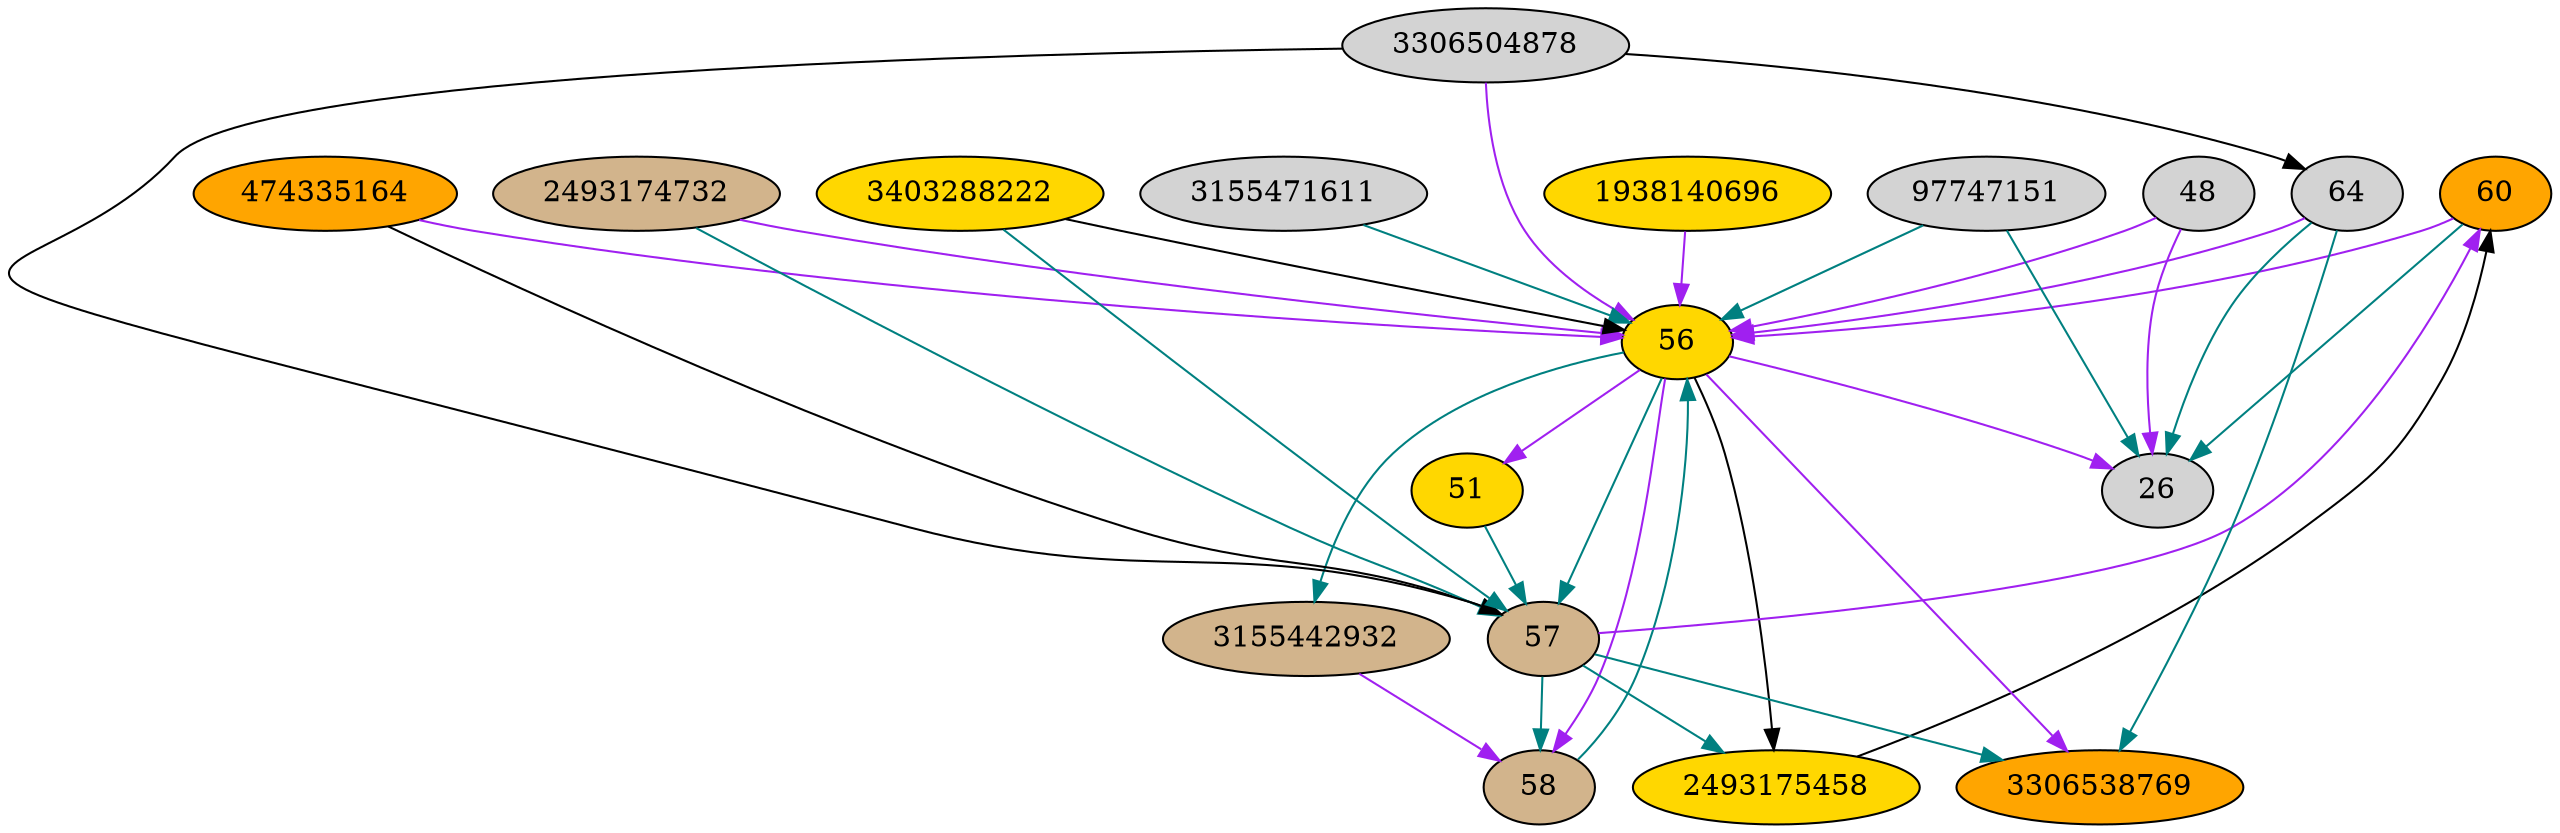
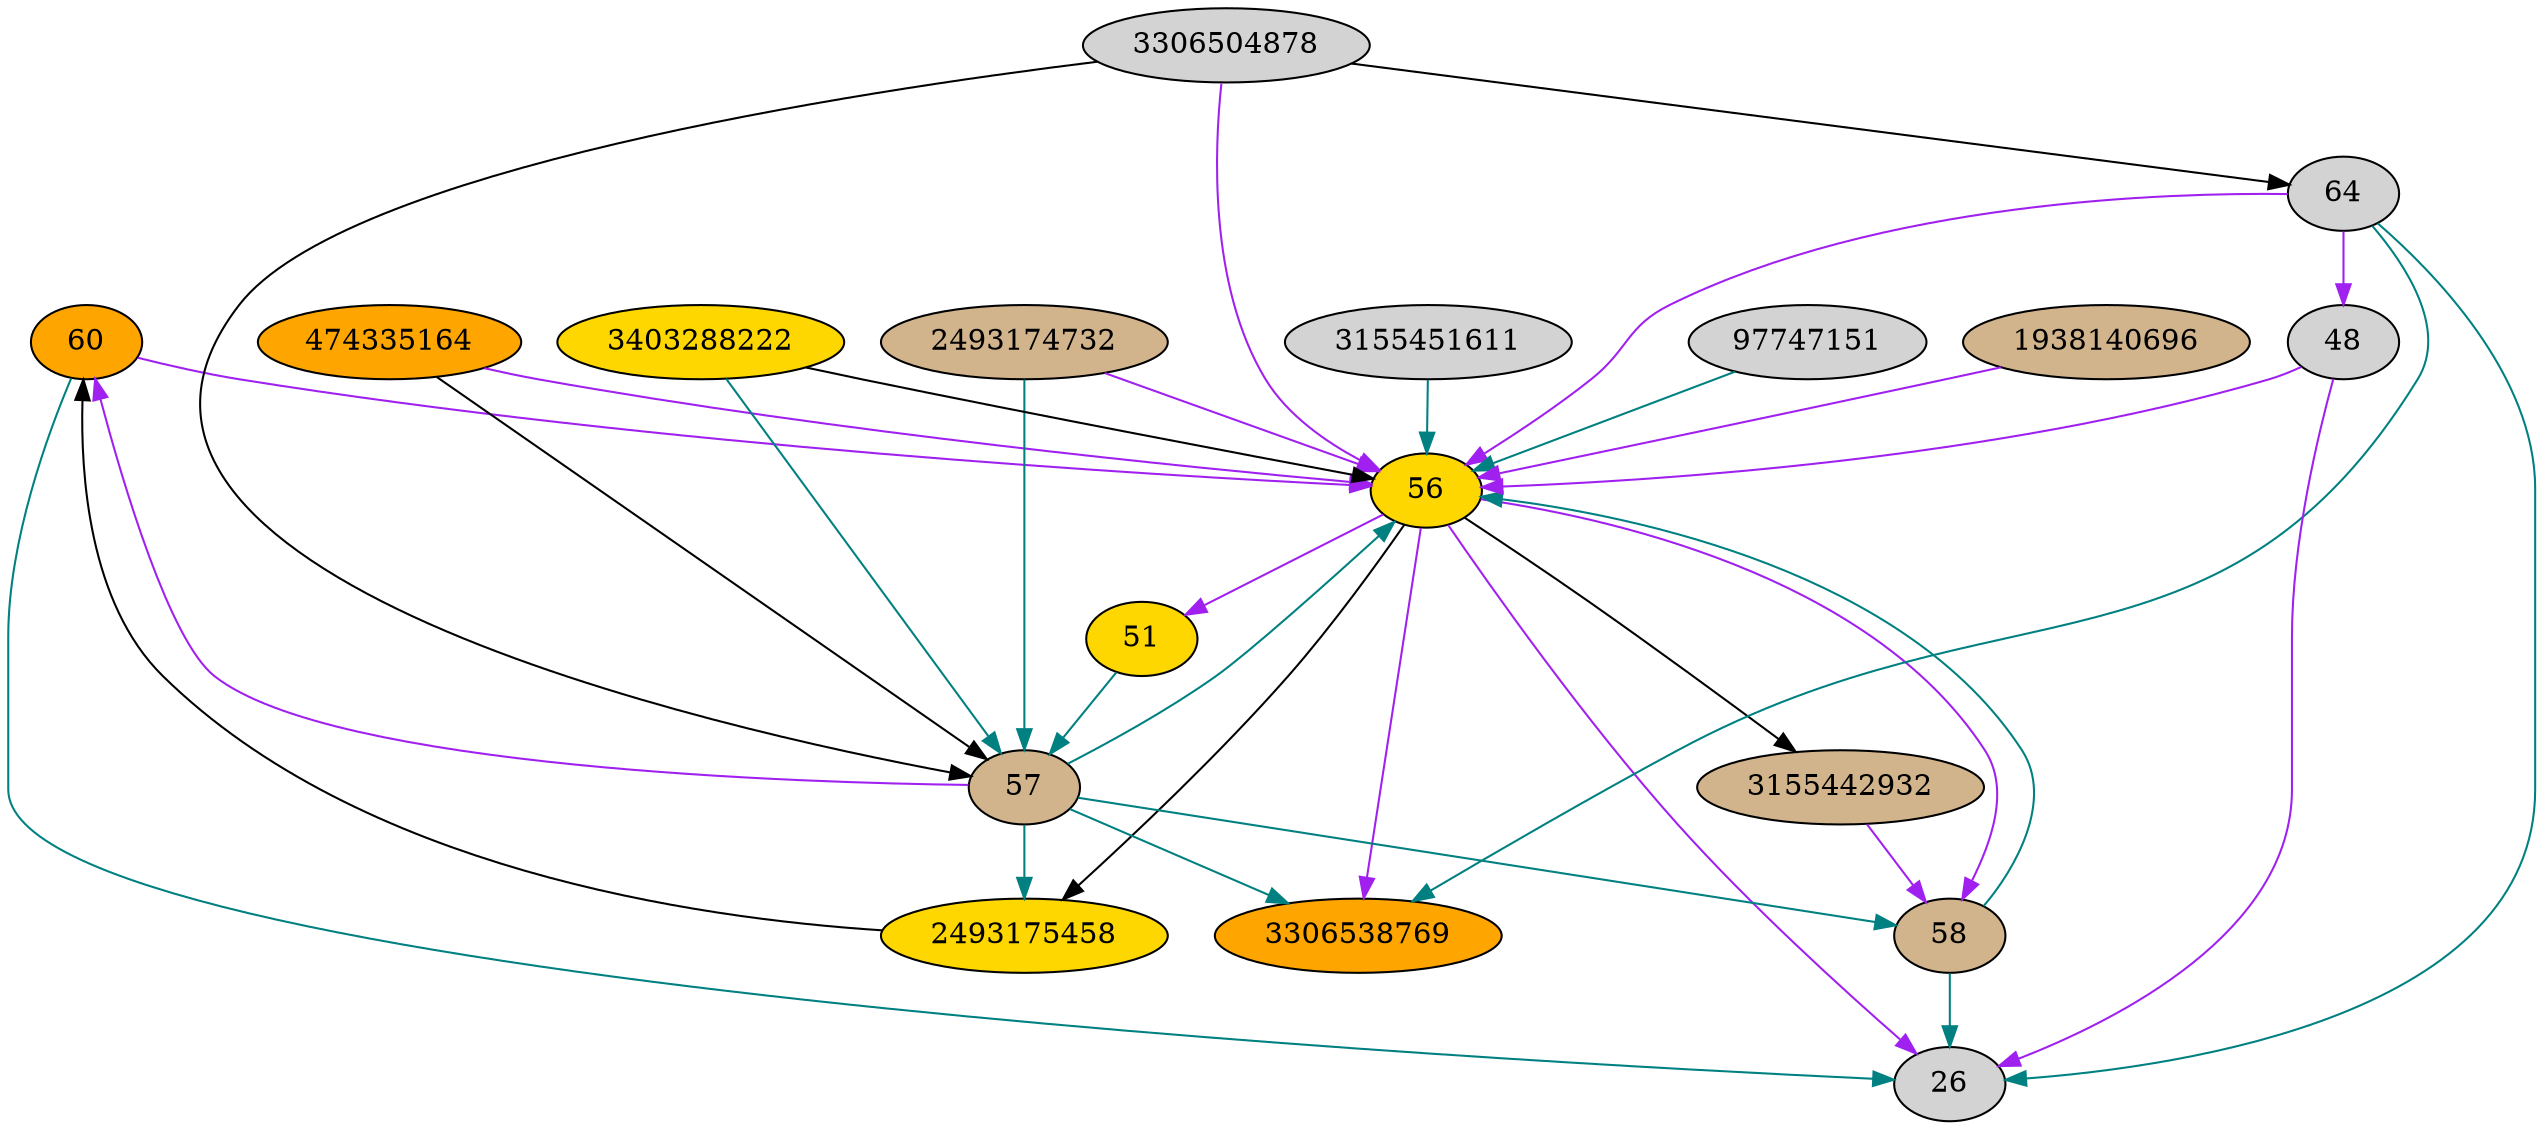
(1284, 194) -> (1428, 342)
(1688, 194) -> (2106, 342)
none -> (2343, 258)
(2067, 334) -> (1950, 1000)
(1436, 422) -> (1623, 626)
(1615, 481) -> (1233, 663)
